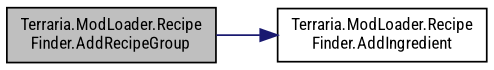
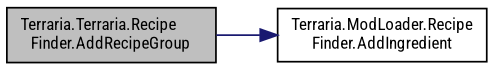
(111, 35) -> (111, 35)
